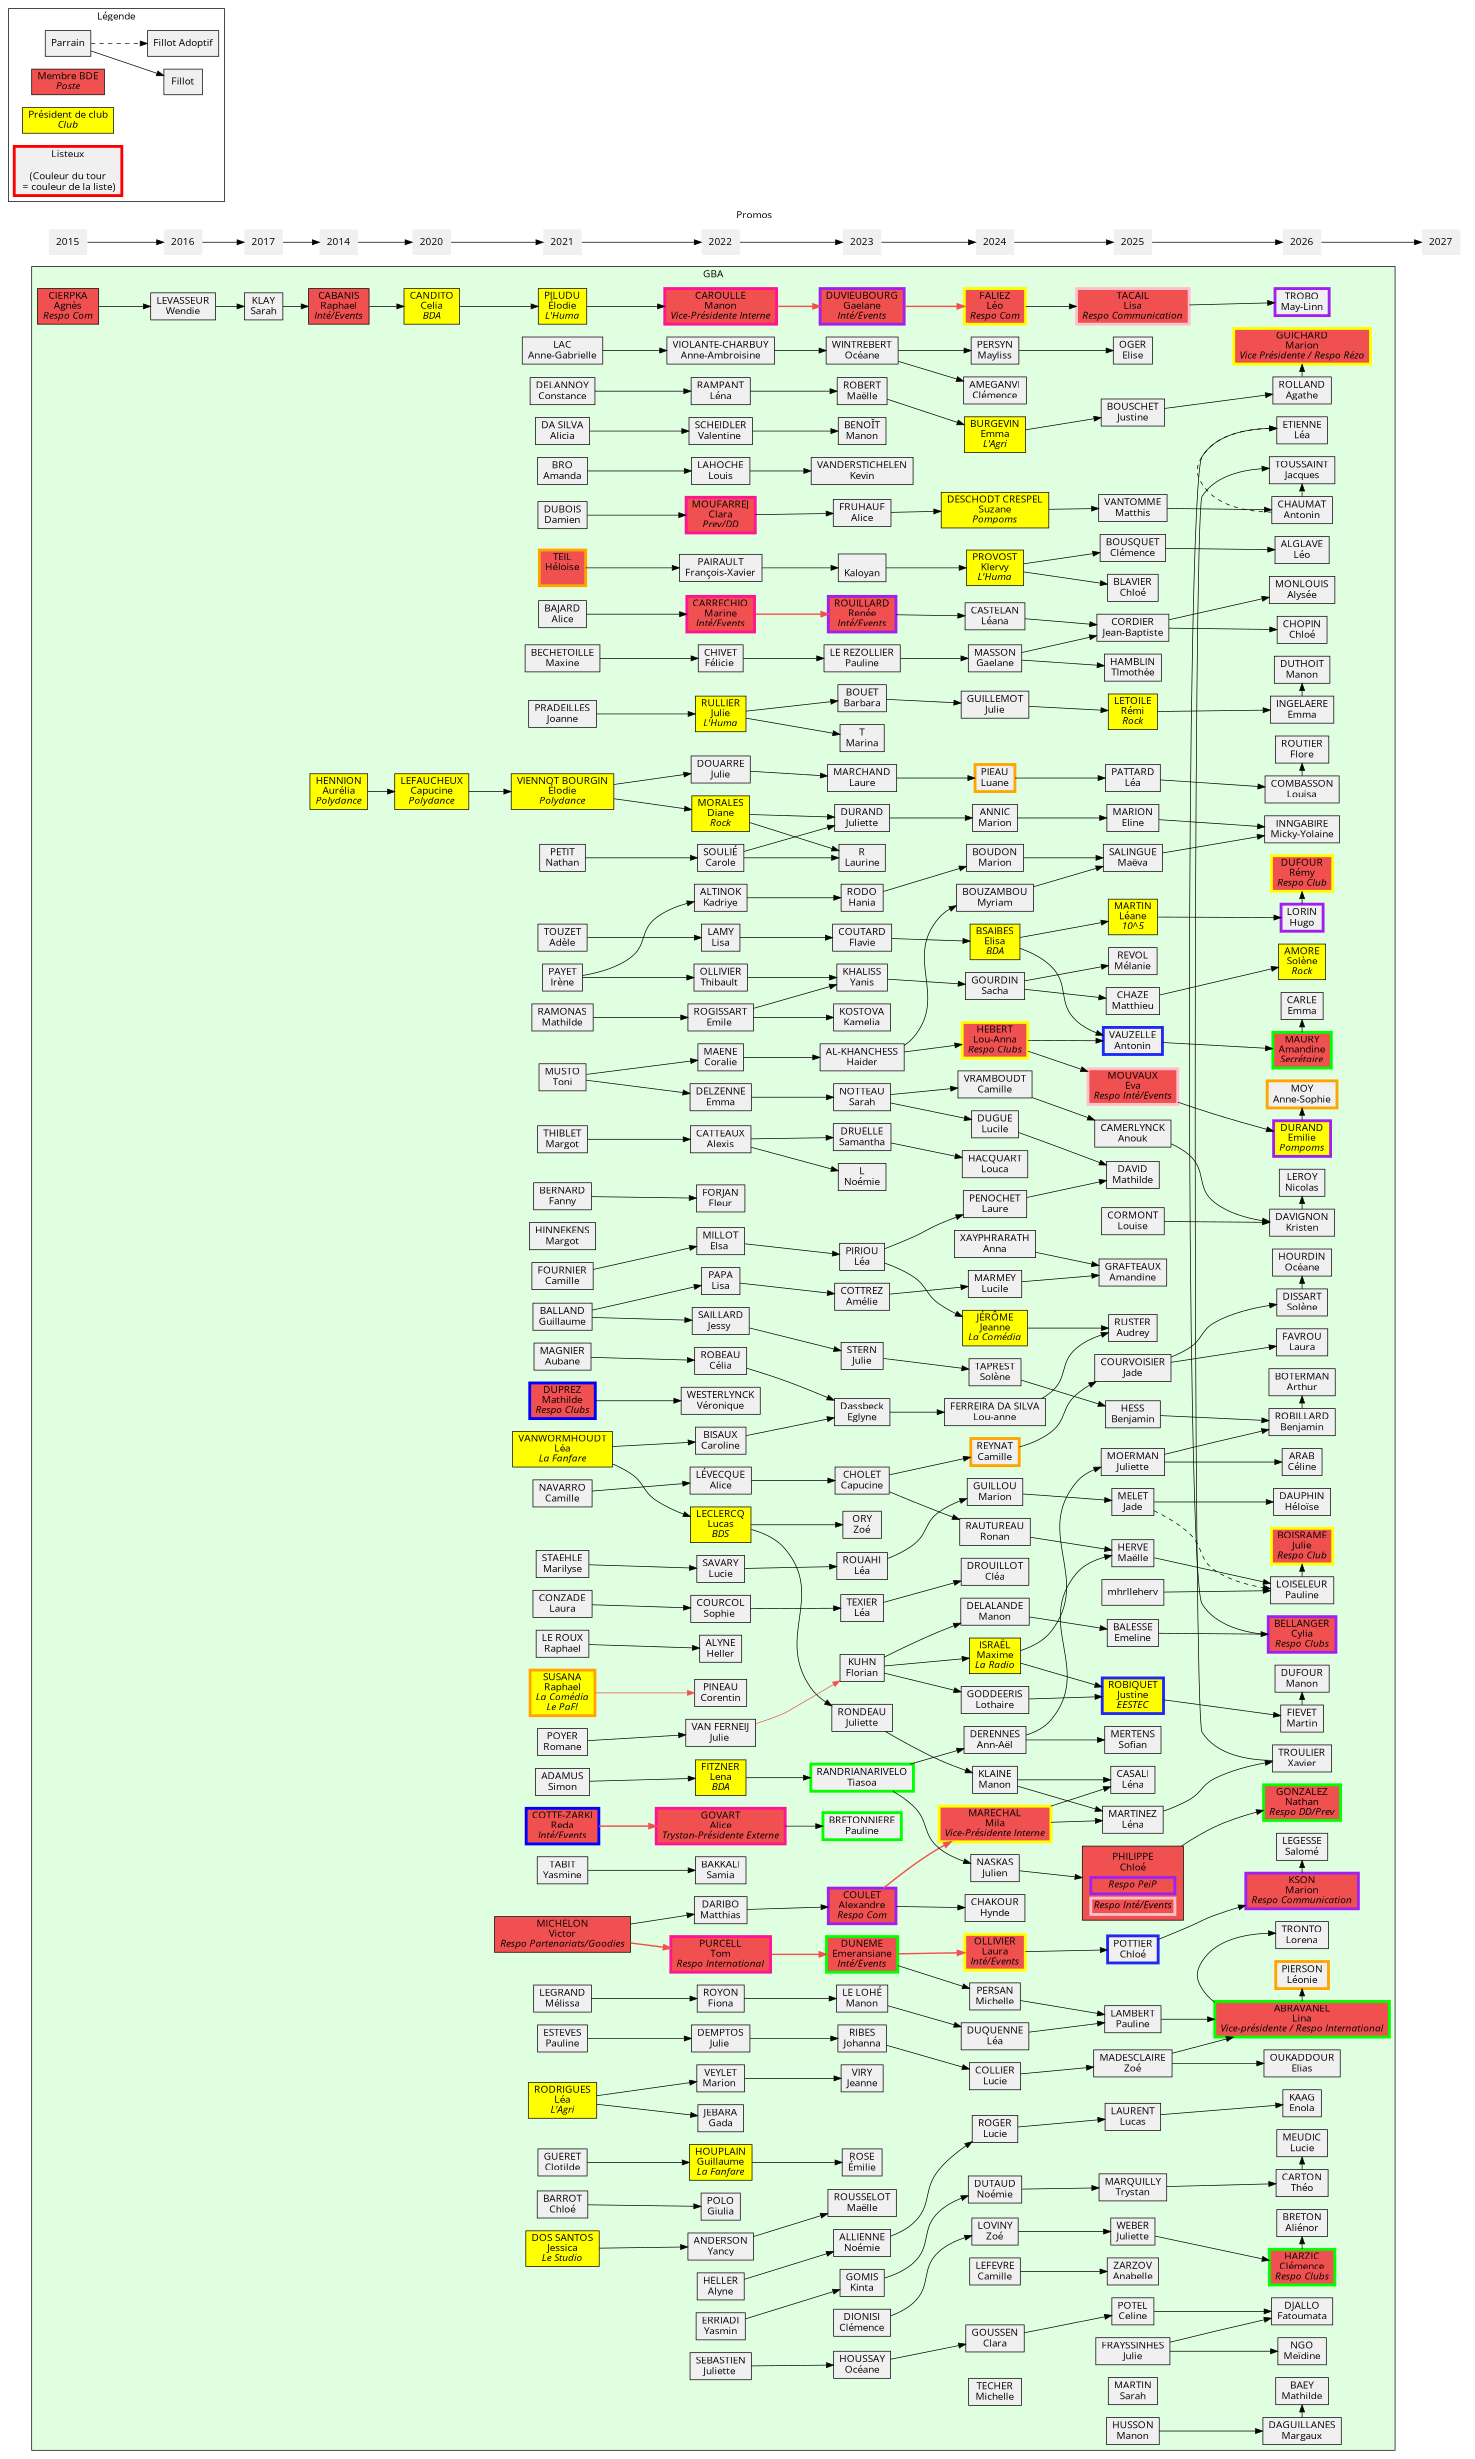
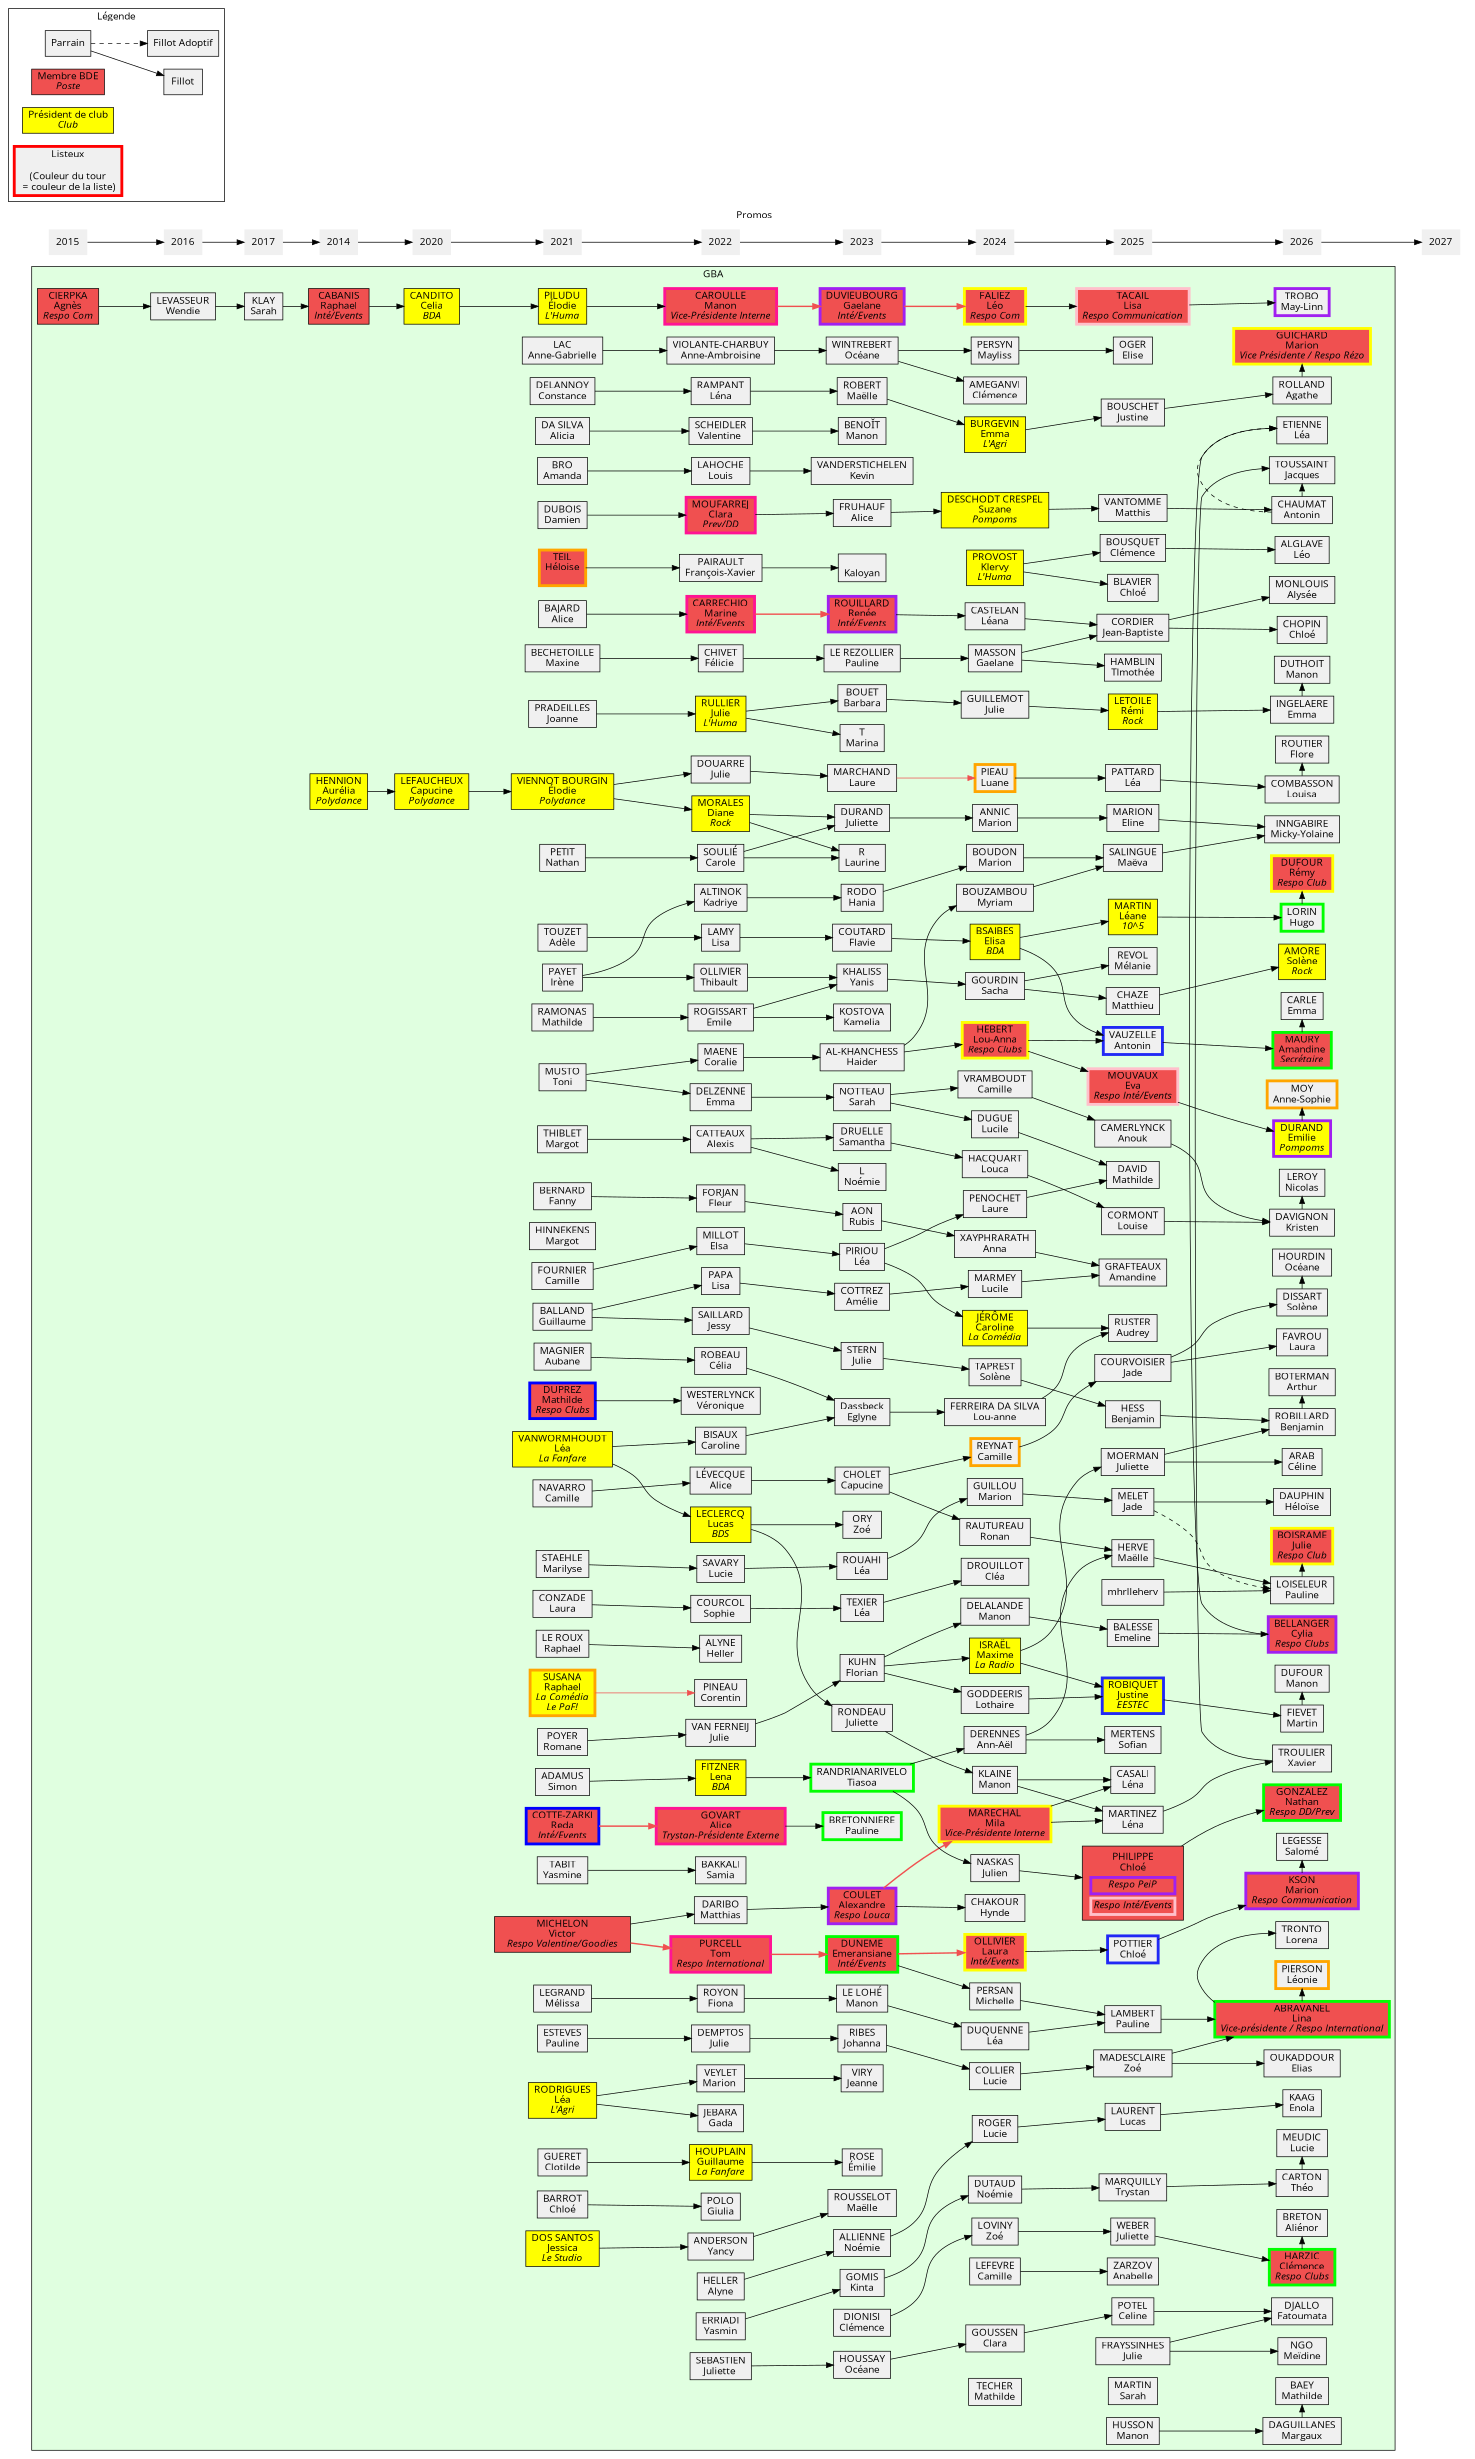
(923, 568) -> none
(932, 778) -> (932, 778)
(1302, 918) -> (1302, 918)
none -> (1056, 1186)
none -> (862, 1217)
(995, 1327) -> (995, 1327)
(796, 1707) -> (796, 1707)
(862, 1915) -> (862, 1915)
(563, 1944) -> (563, 1944)
(995, 2392) -> (995, 2392)
